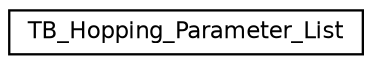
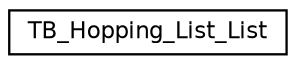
(186, 32) -> (148, 32)
